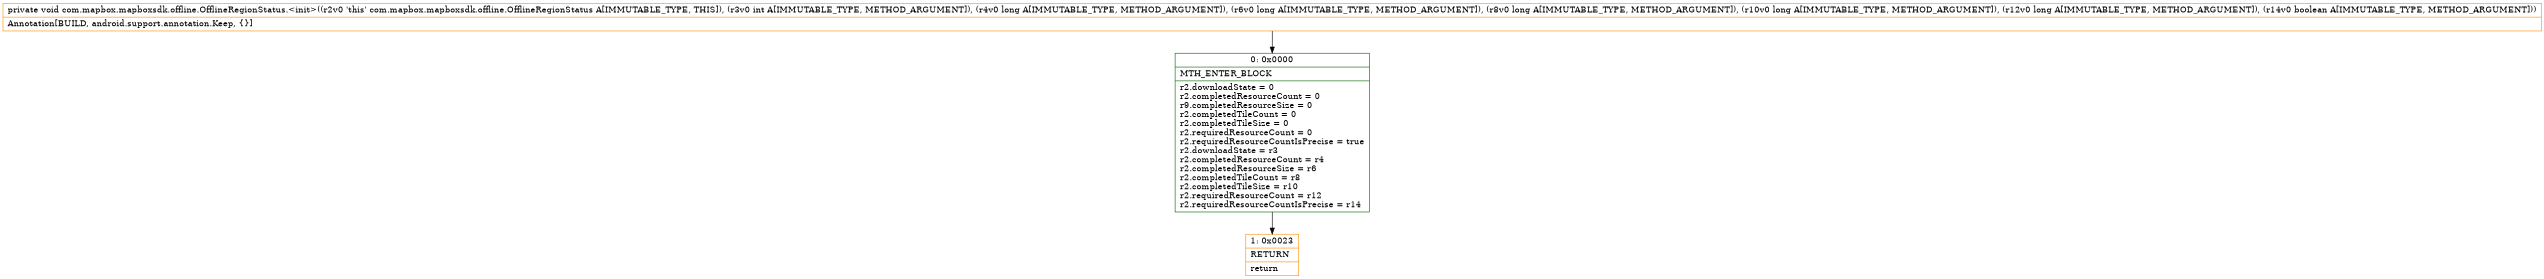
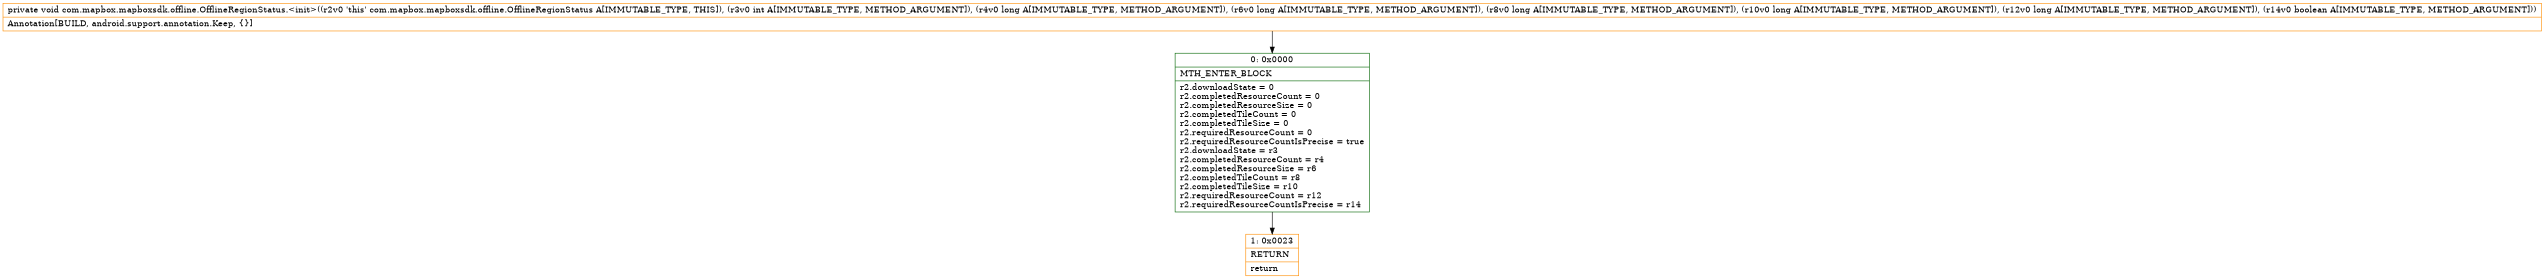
(1246, 106) -> (1246, 106)
